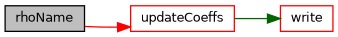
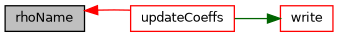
(101, 27) -> (114, 10)
